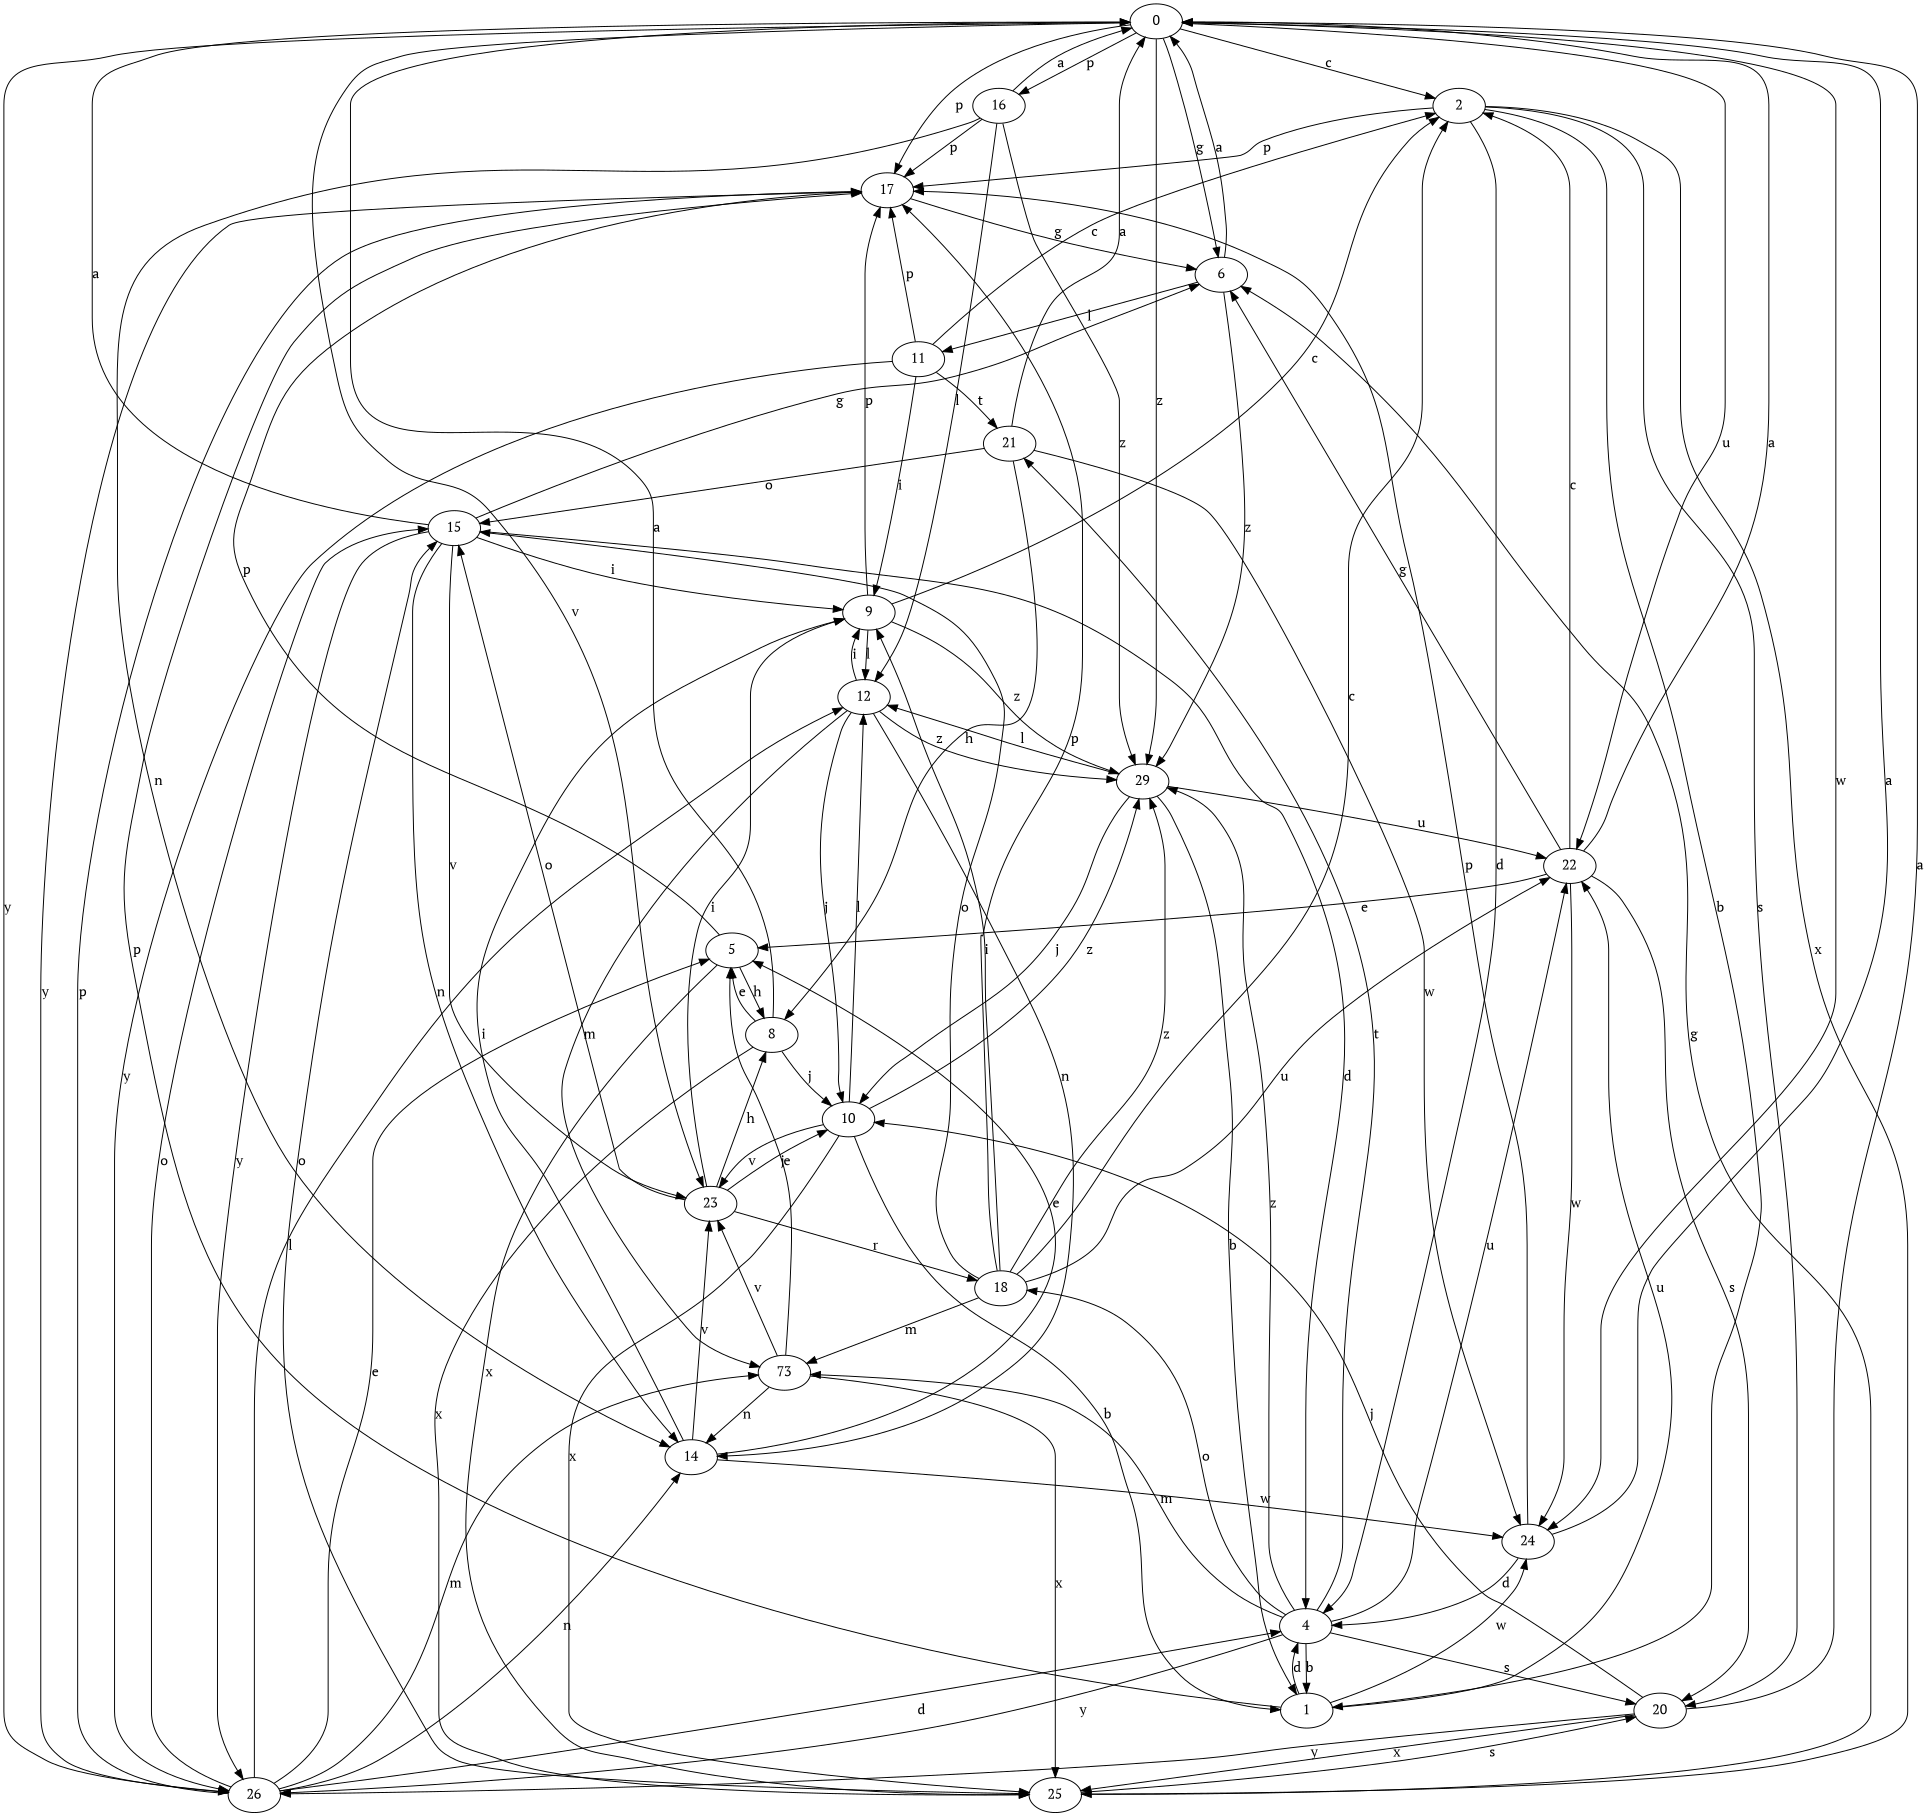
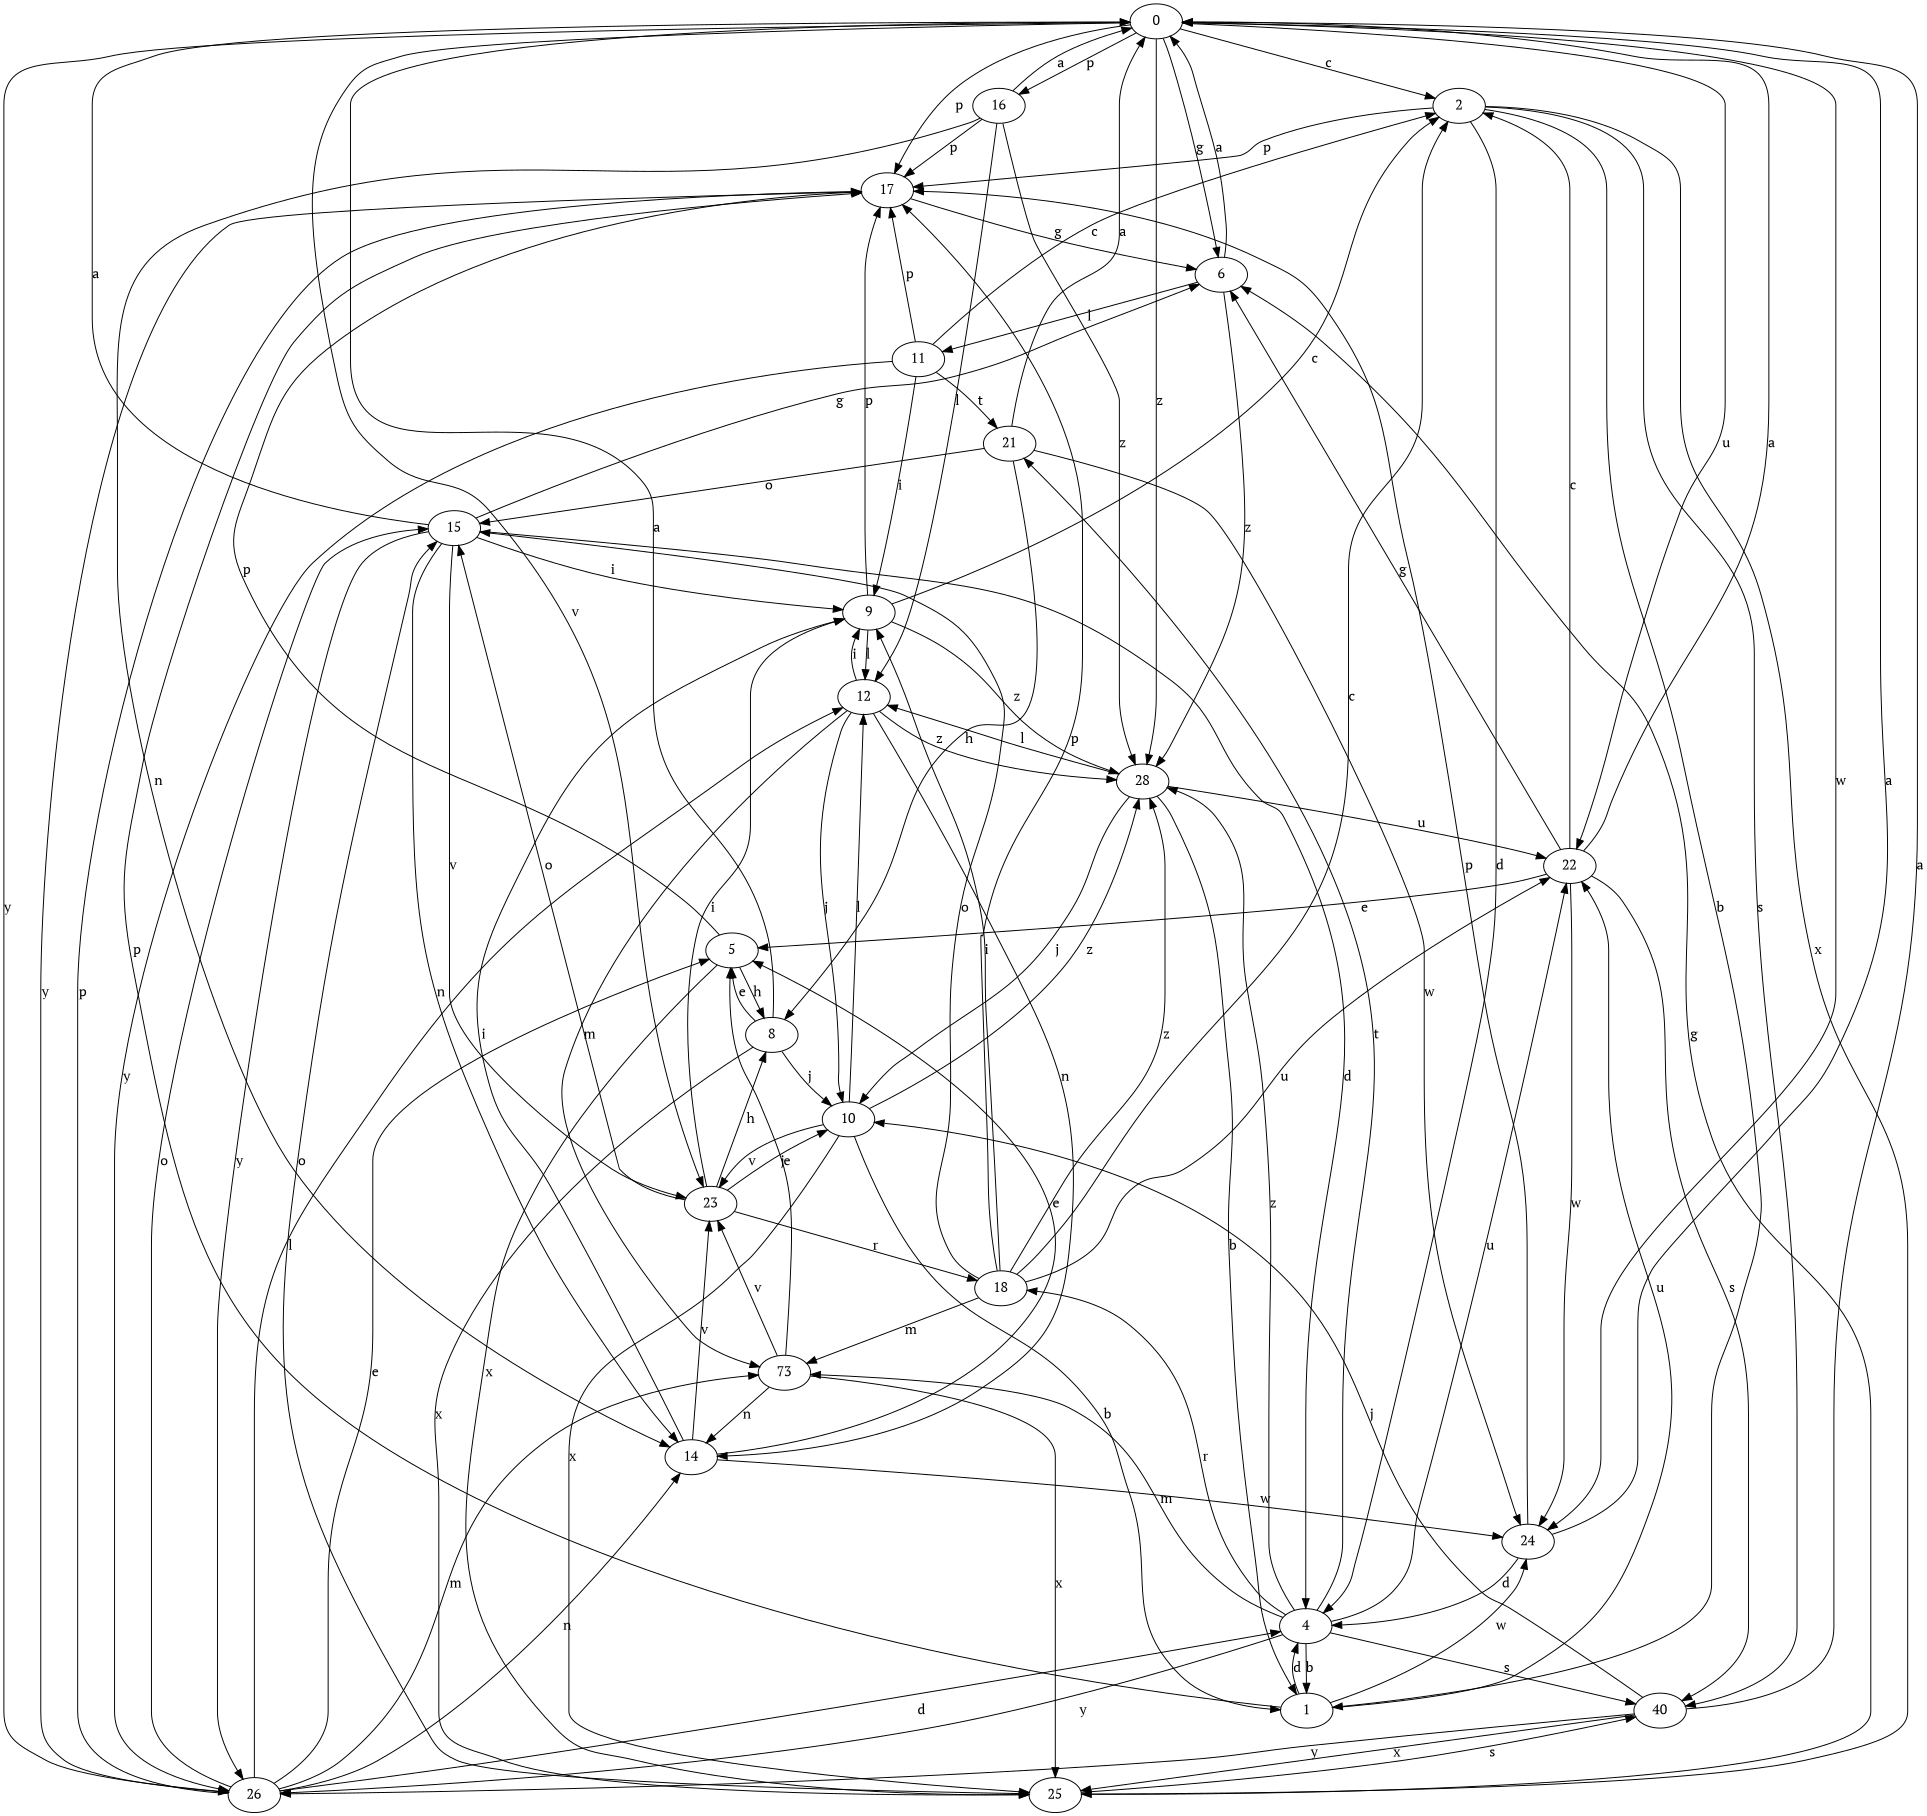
(1143, 782) -> (1143, 782)
(1206, 1457) -> (1206, 1457)
(1660, 1711) -> (1660, 1711)
